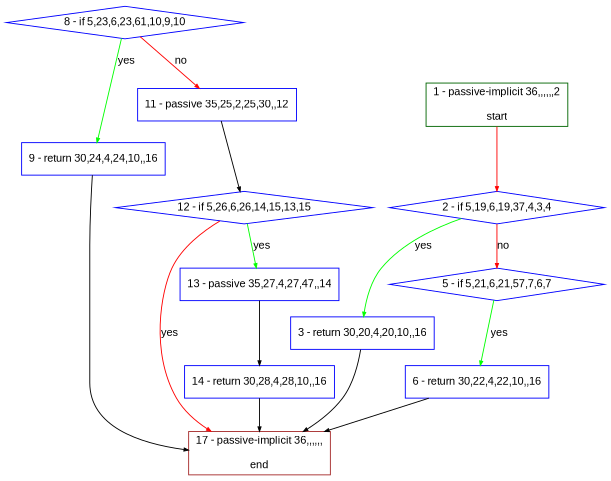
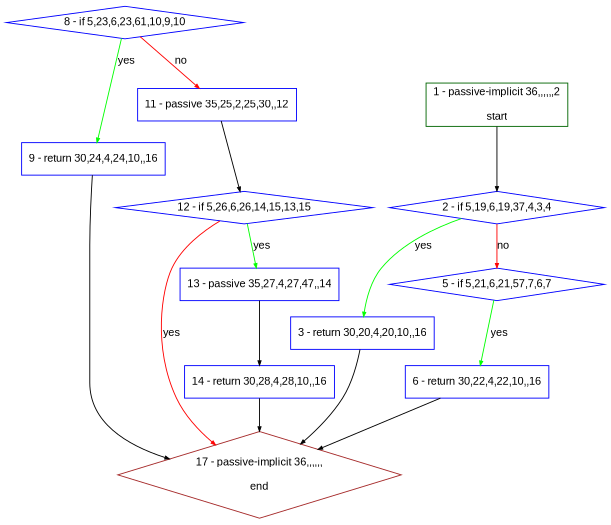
(497, 156) -> (497, 156)
(260, 453) -> (260, 475)
